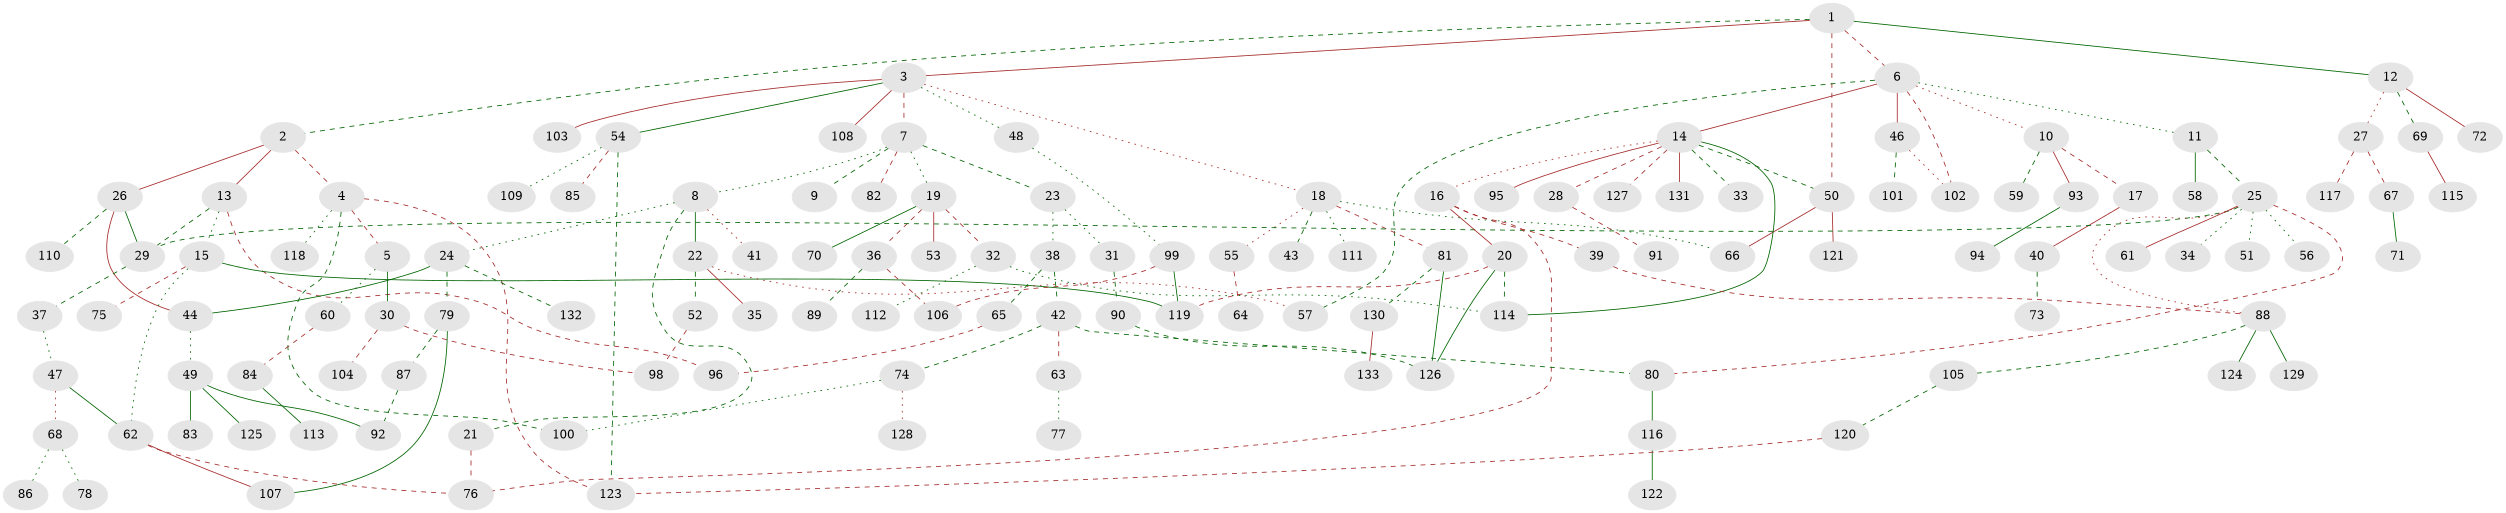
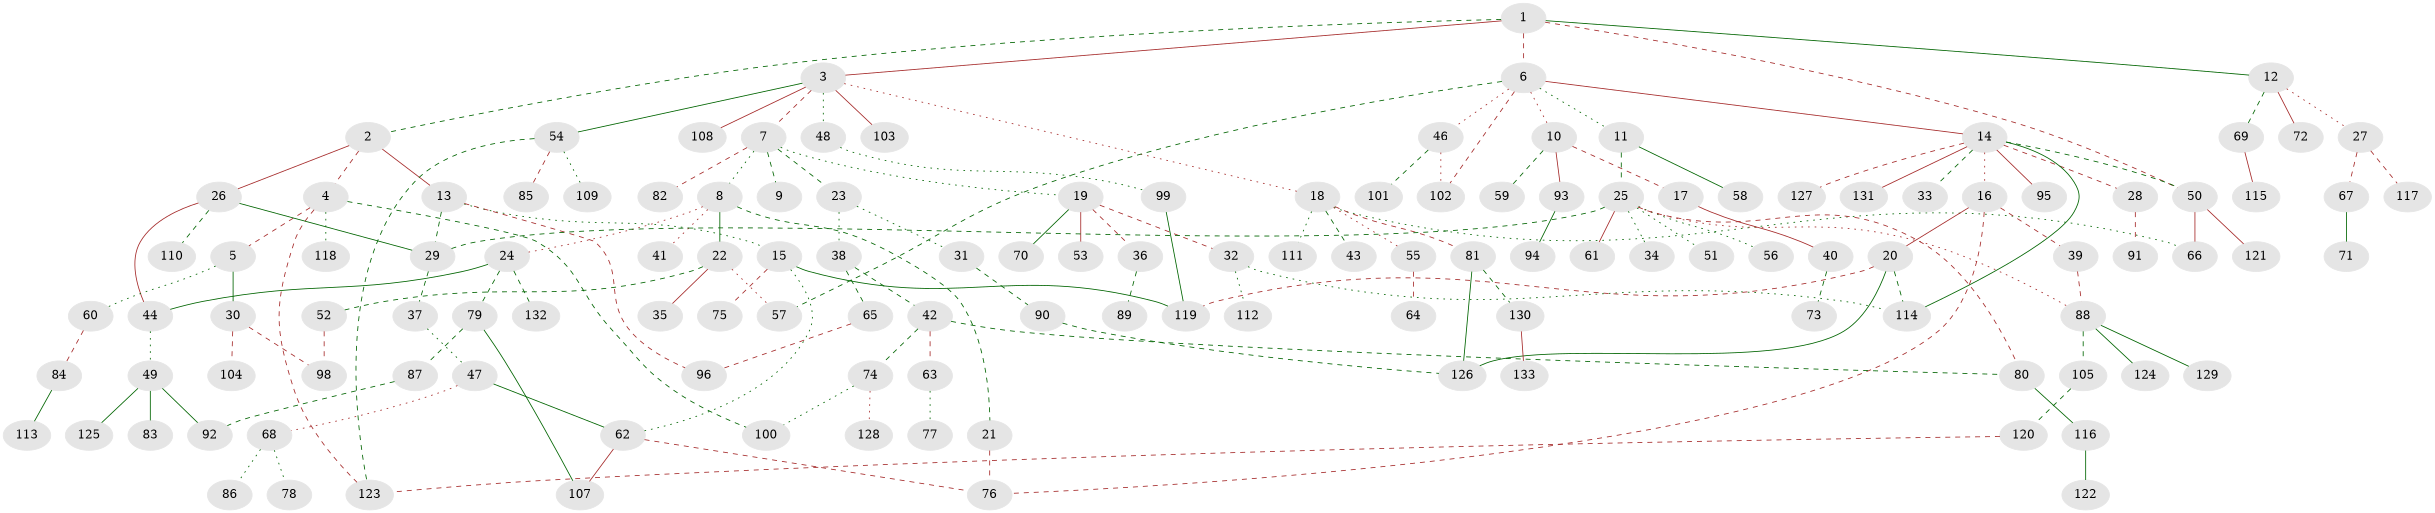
(1897, 108) -> (1482, 108)
(566, 228) -> (604, 237)
(938, 316) -> none
